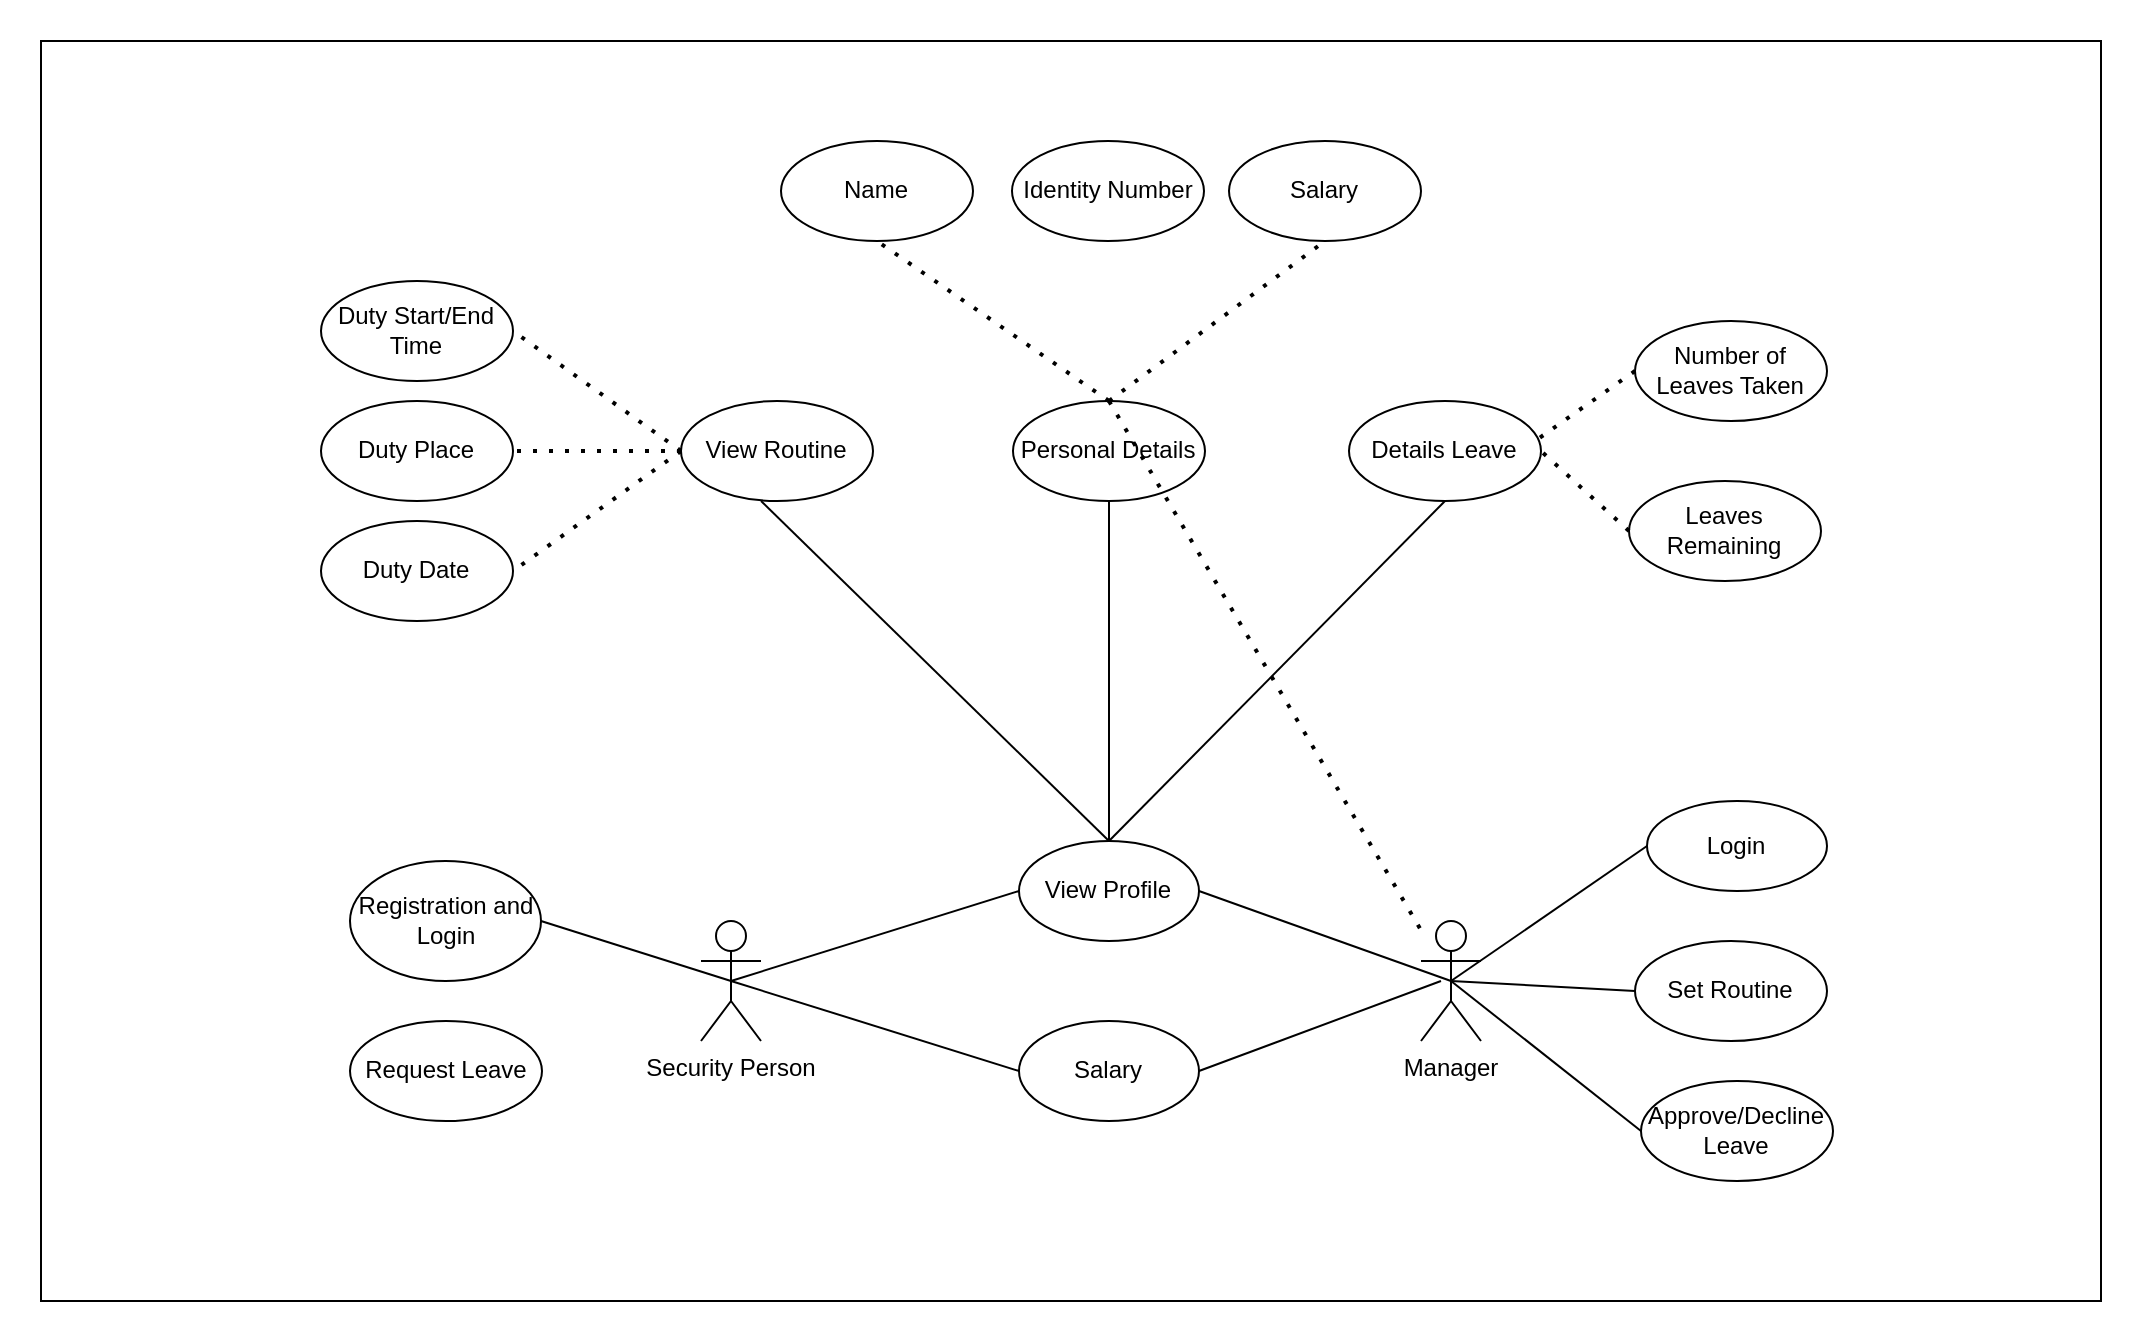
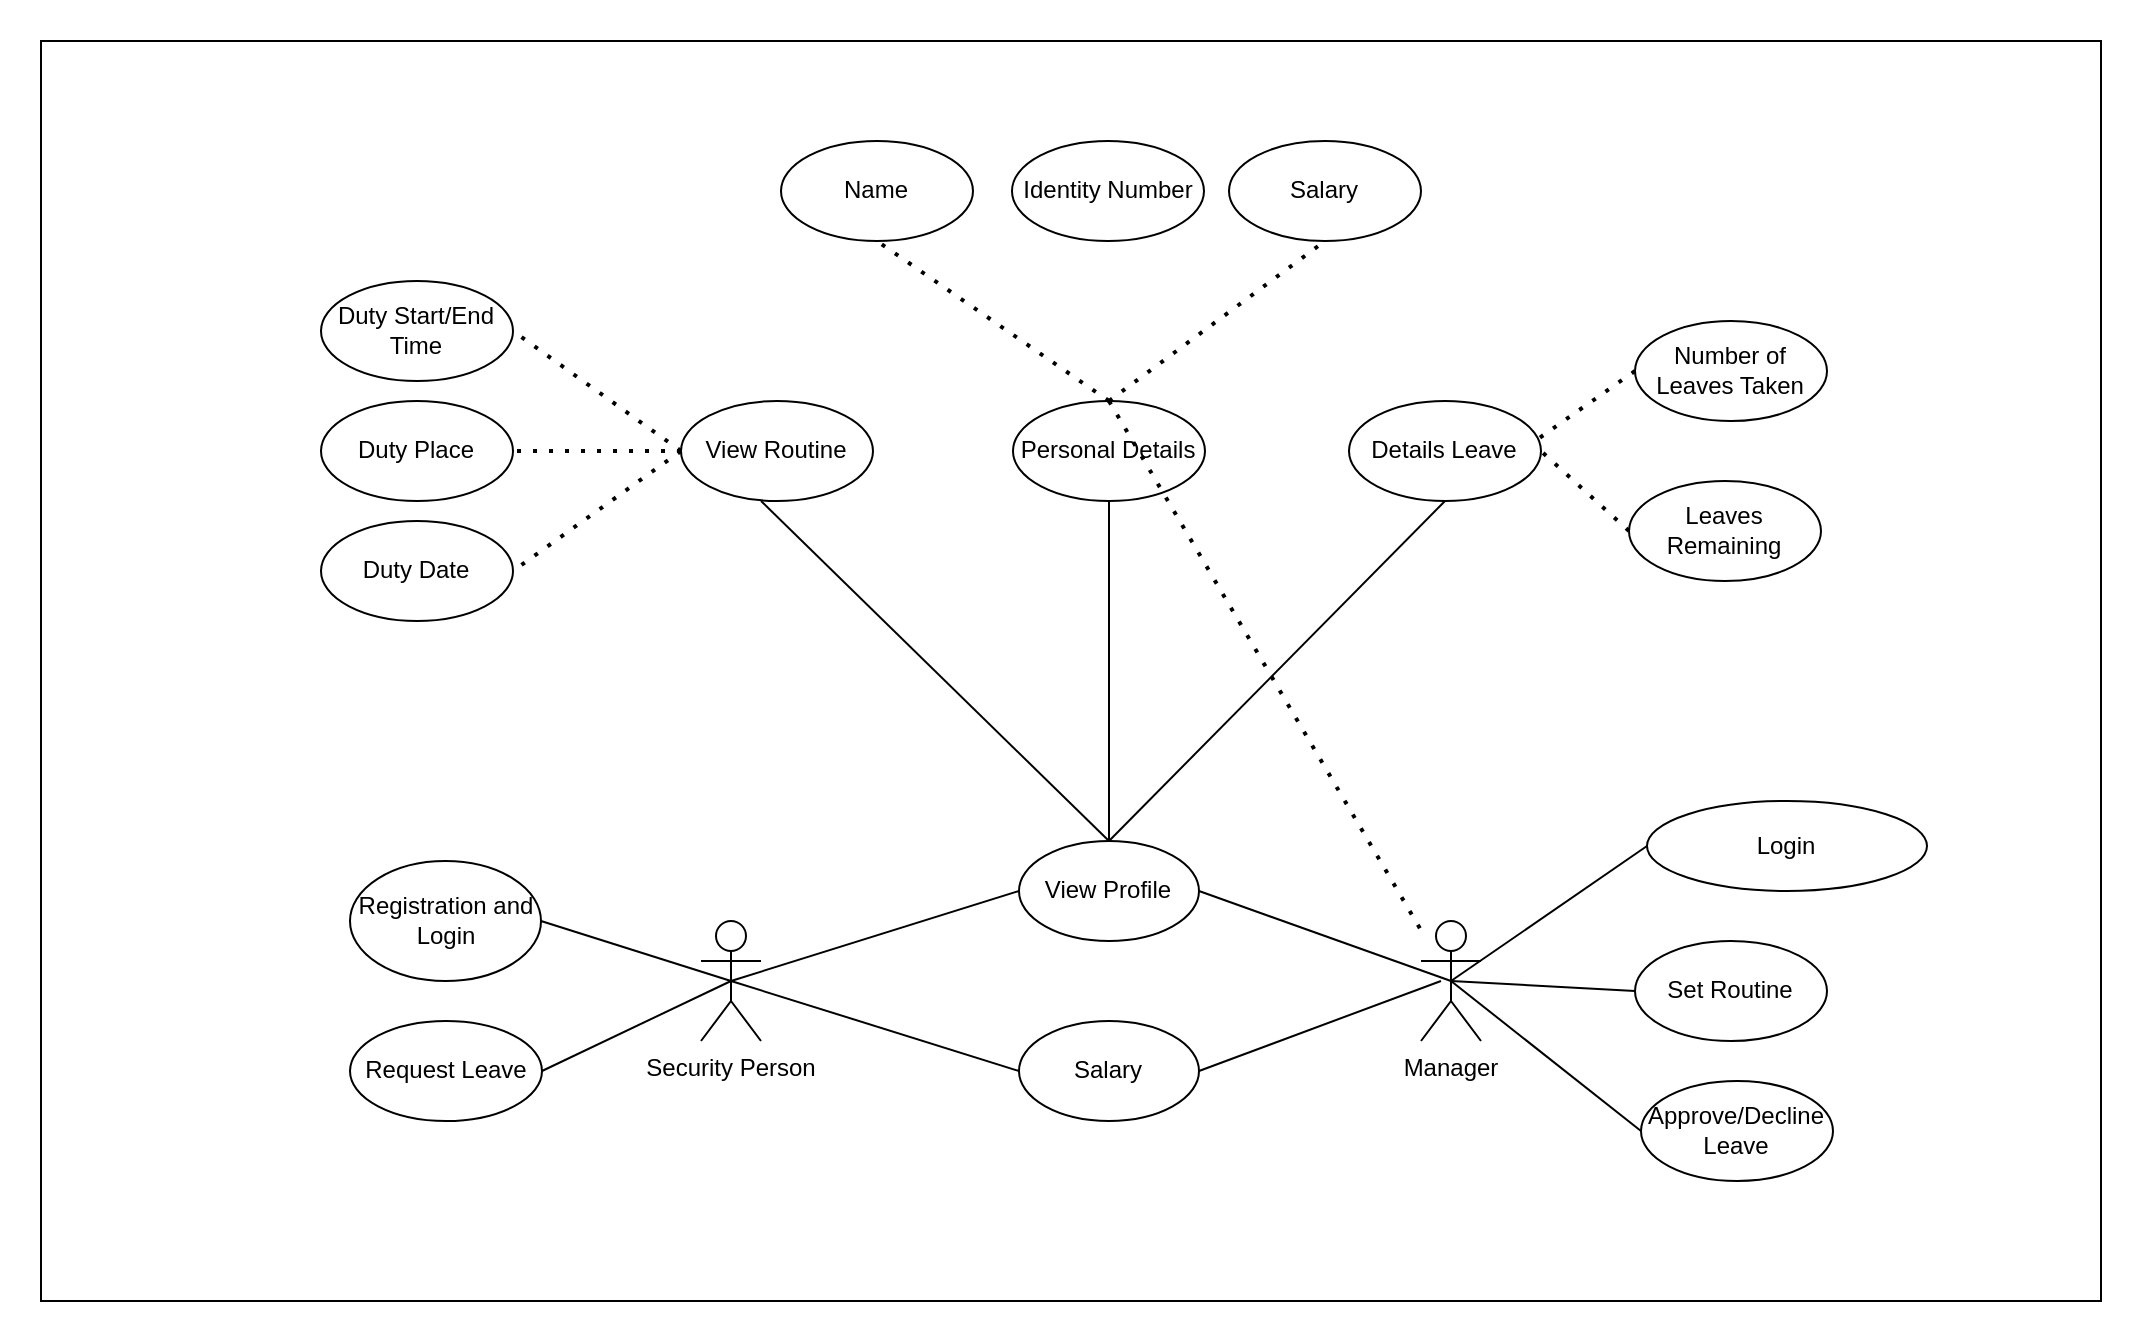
(1737, 846) -> (1787, 846)
none -> (634, 1027)
